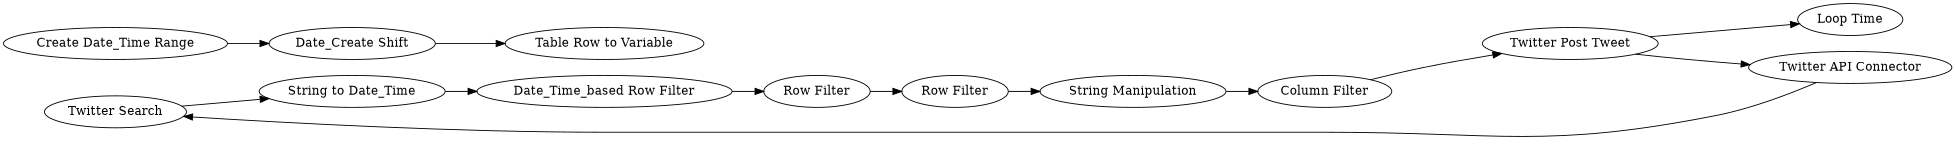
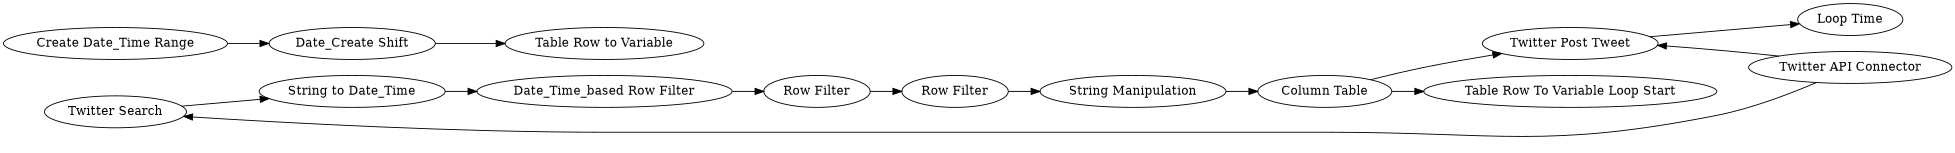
(1688, 59) -> (1723, 51)
(1325, 91) -> (1325, 91)
none -> (1570, 91)
